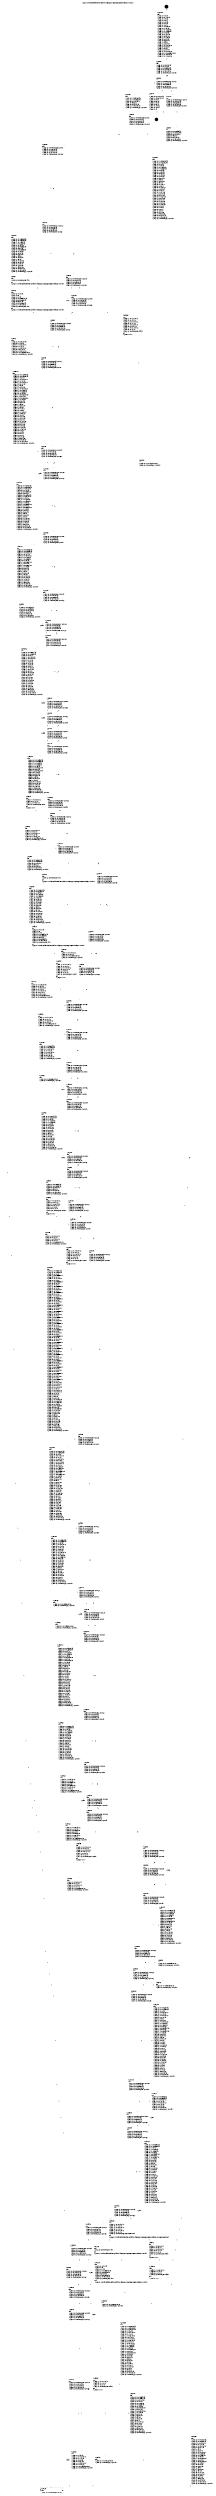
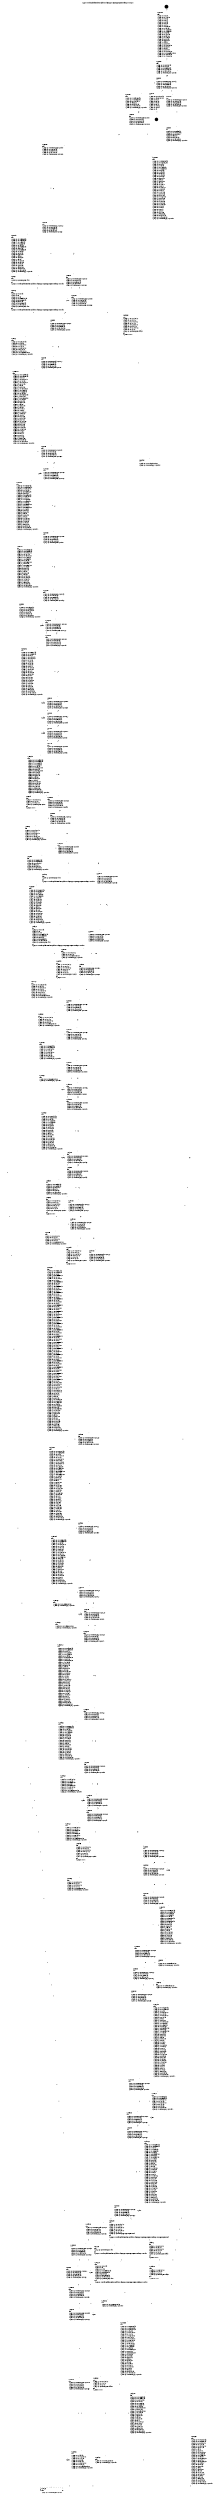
(161, 112) -> (138, 111)
(71, 313) -> (65, 310)
